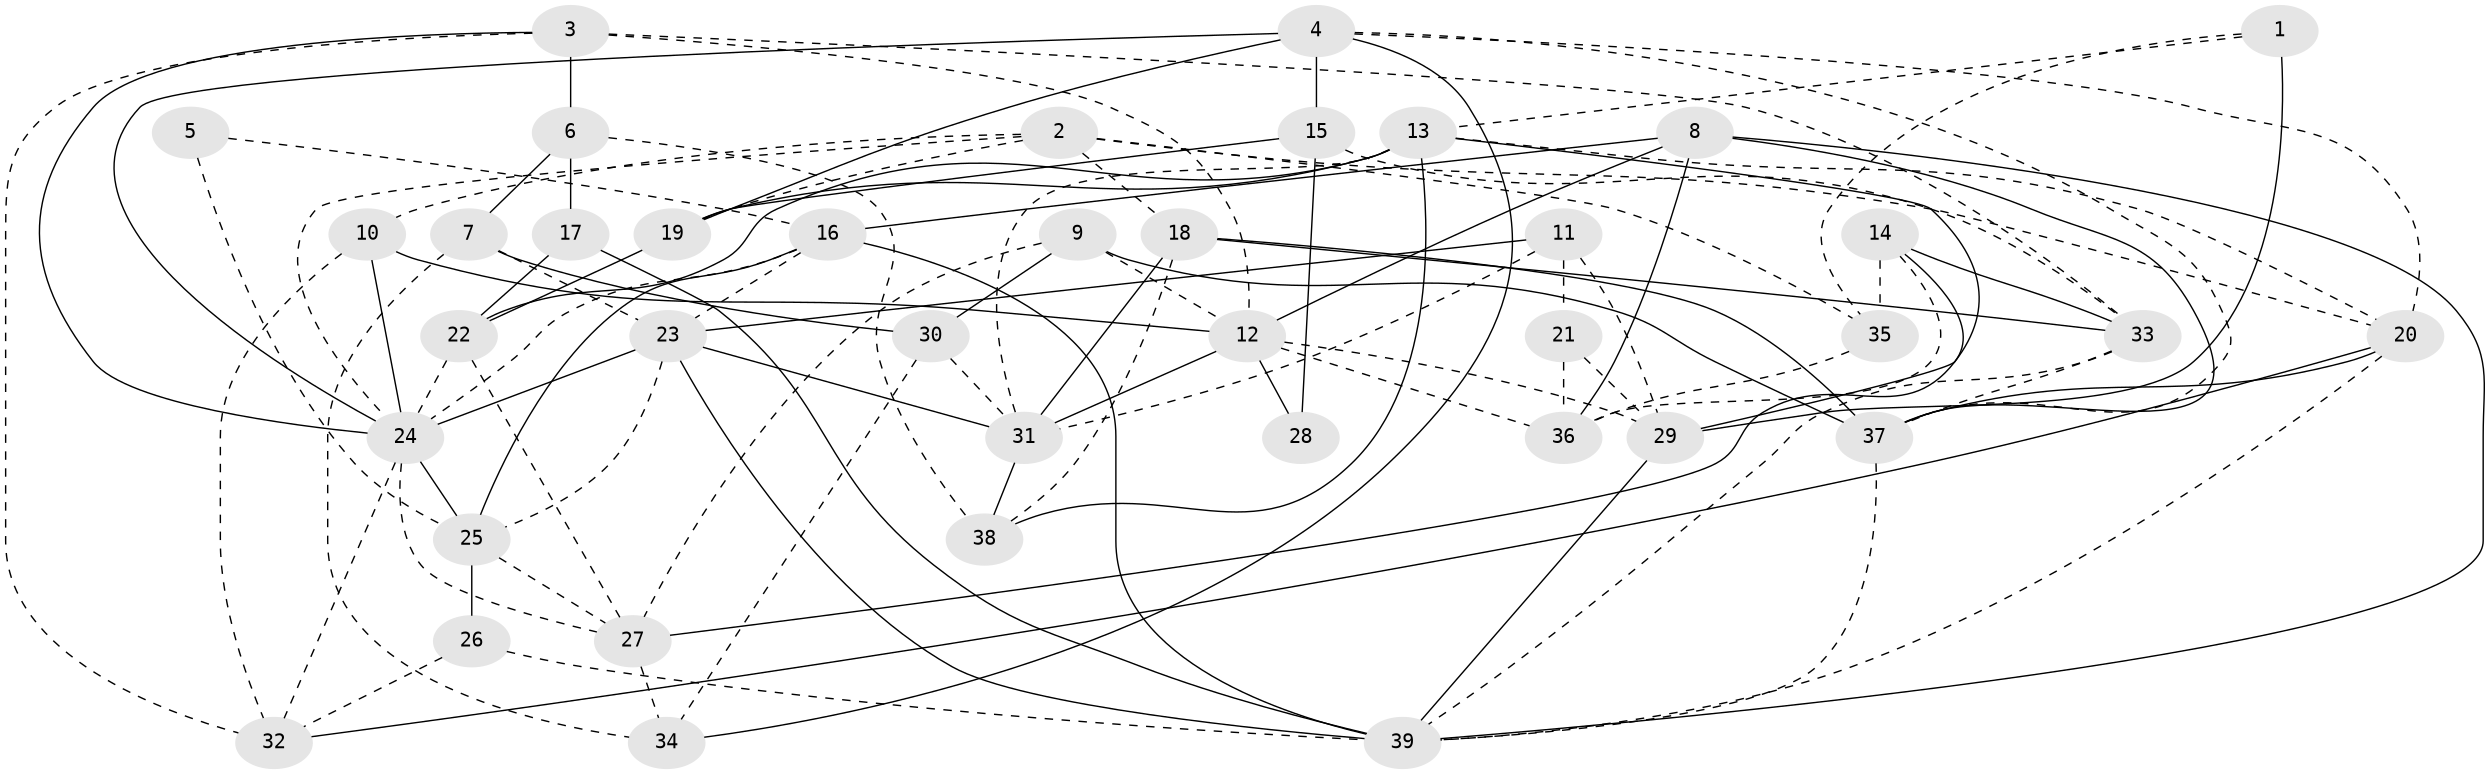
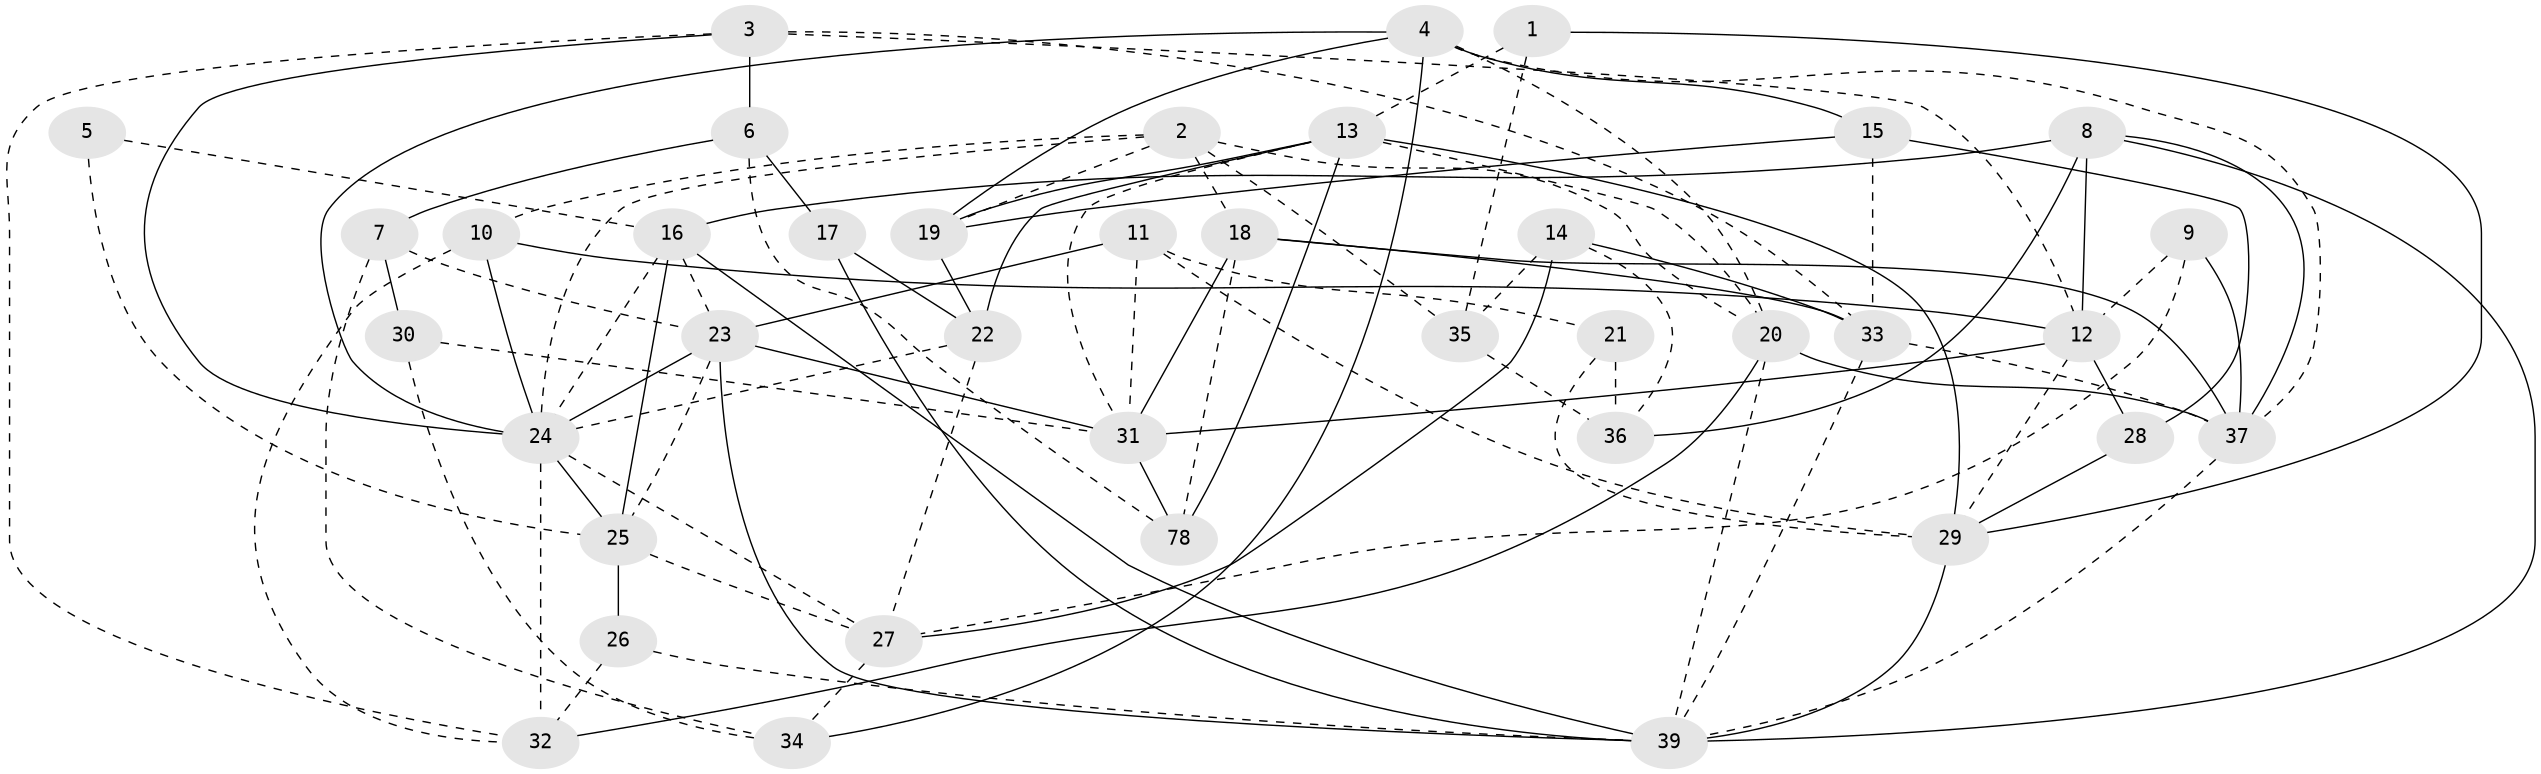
(1007, 284) -> none
(1412, 389) -> none
none -> (2043, 489)
(985, 540) -> (1179, 540)
